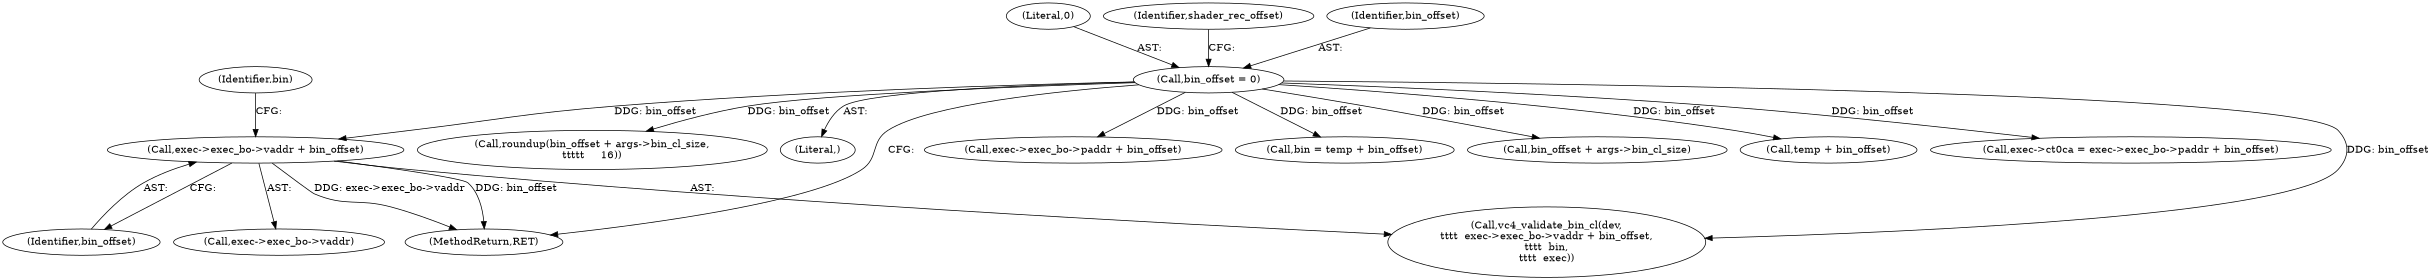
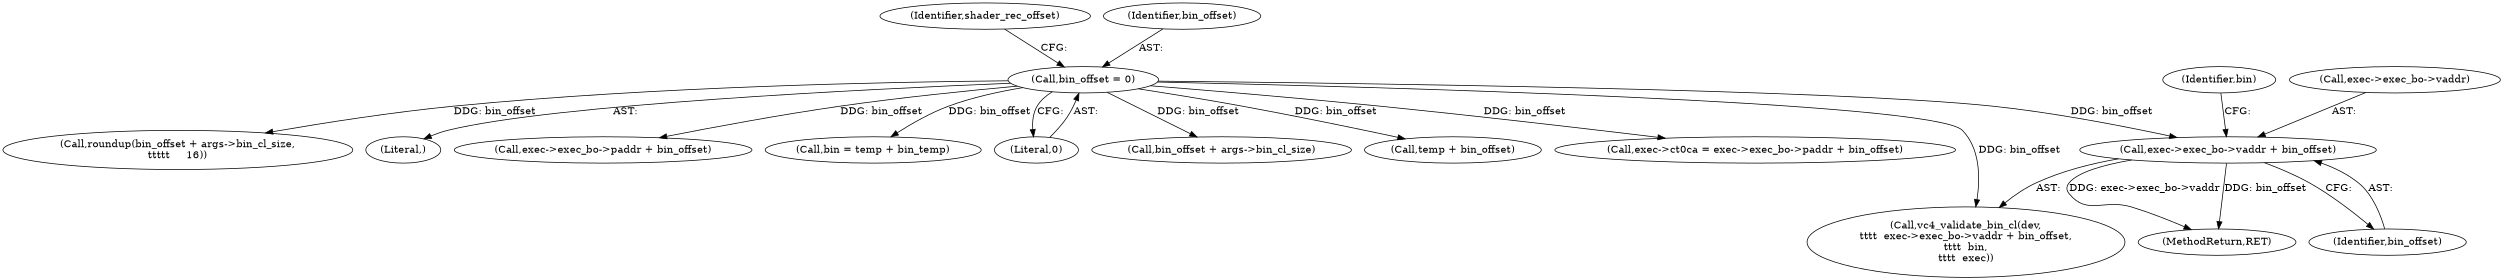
(1345, 150) -> (873, 150)
(858, 171) -> (1036, 108)
(266, 192) -> (2315, 113)
